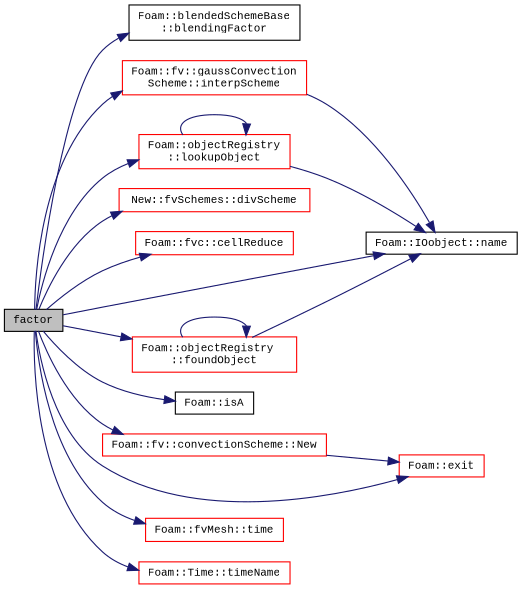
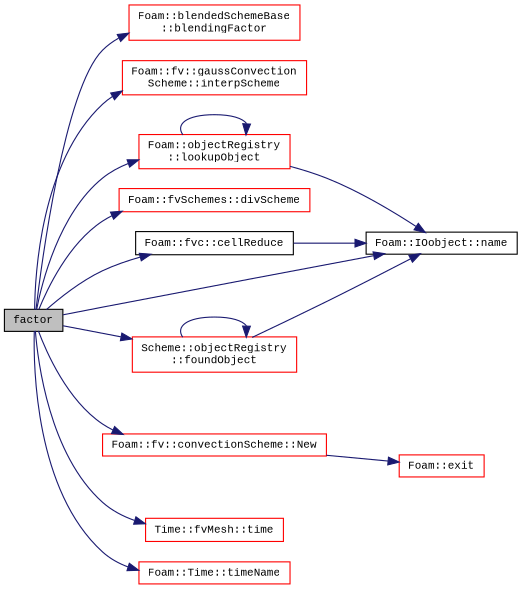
(214, 23) -> (214, 23)
(377, 149) -> (324, 243)
(214, 200) -> (214, 200)
(214, 243) -> (214, 243)
(214, 355) -> (214, 355)
(214, 403) -> none
(171, 493) -> none
(214, 530) -> (214, 530)
